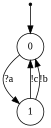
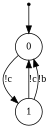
(9, 79) -> (8, 79)
